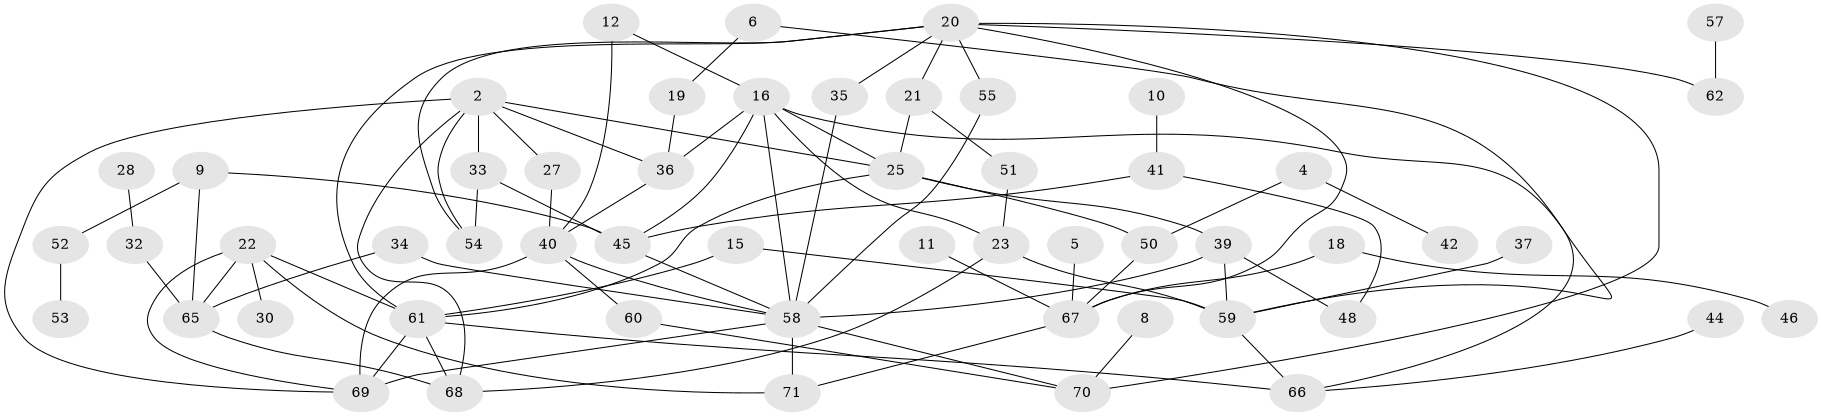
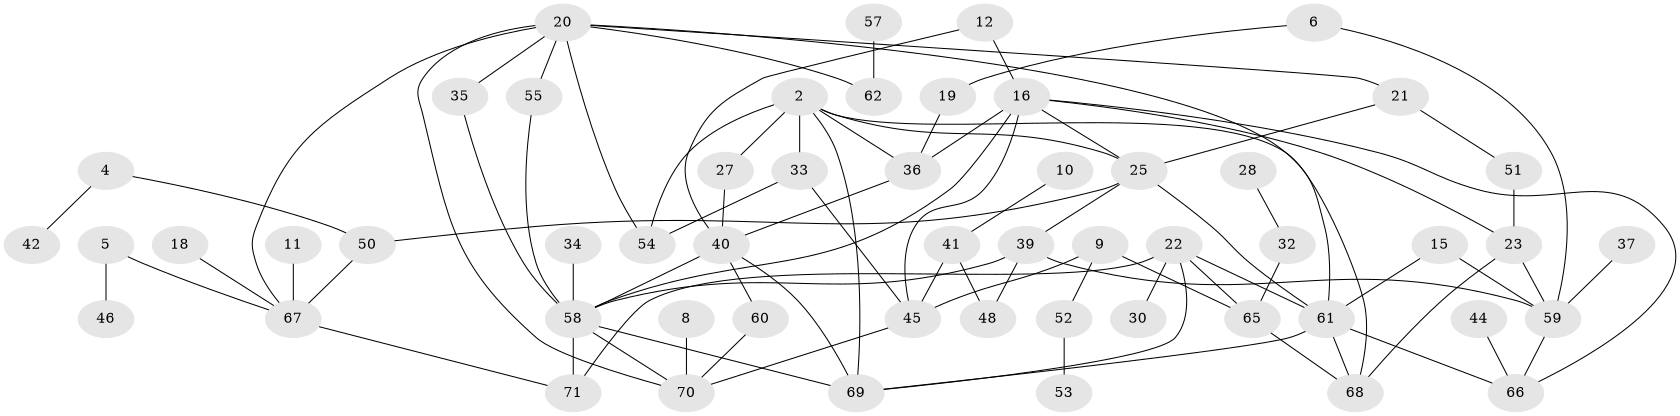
(297, 276) -> none
(1556, 276) -> (106, 282)
(708, 282) -> (800, 356)
